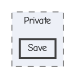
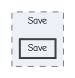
(38, 21) -> (38, 21)
